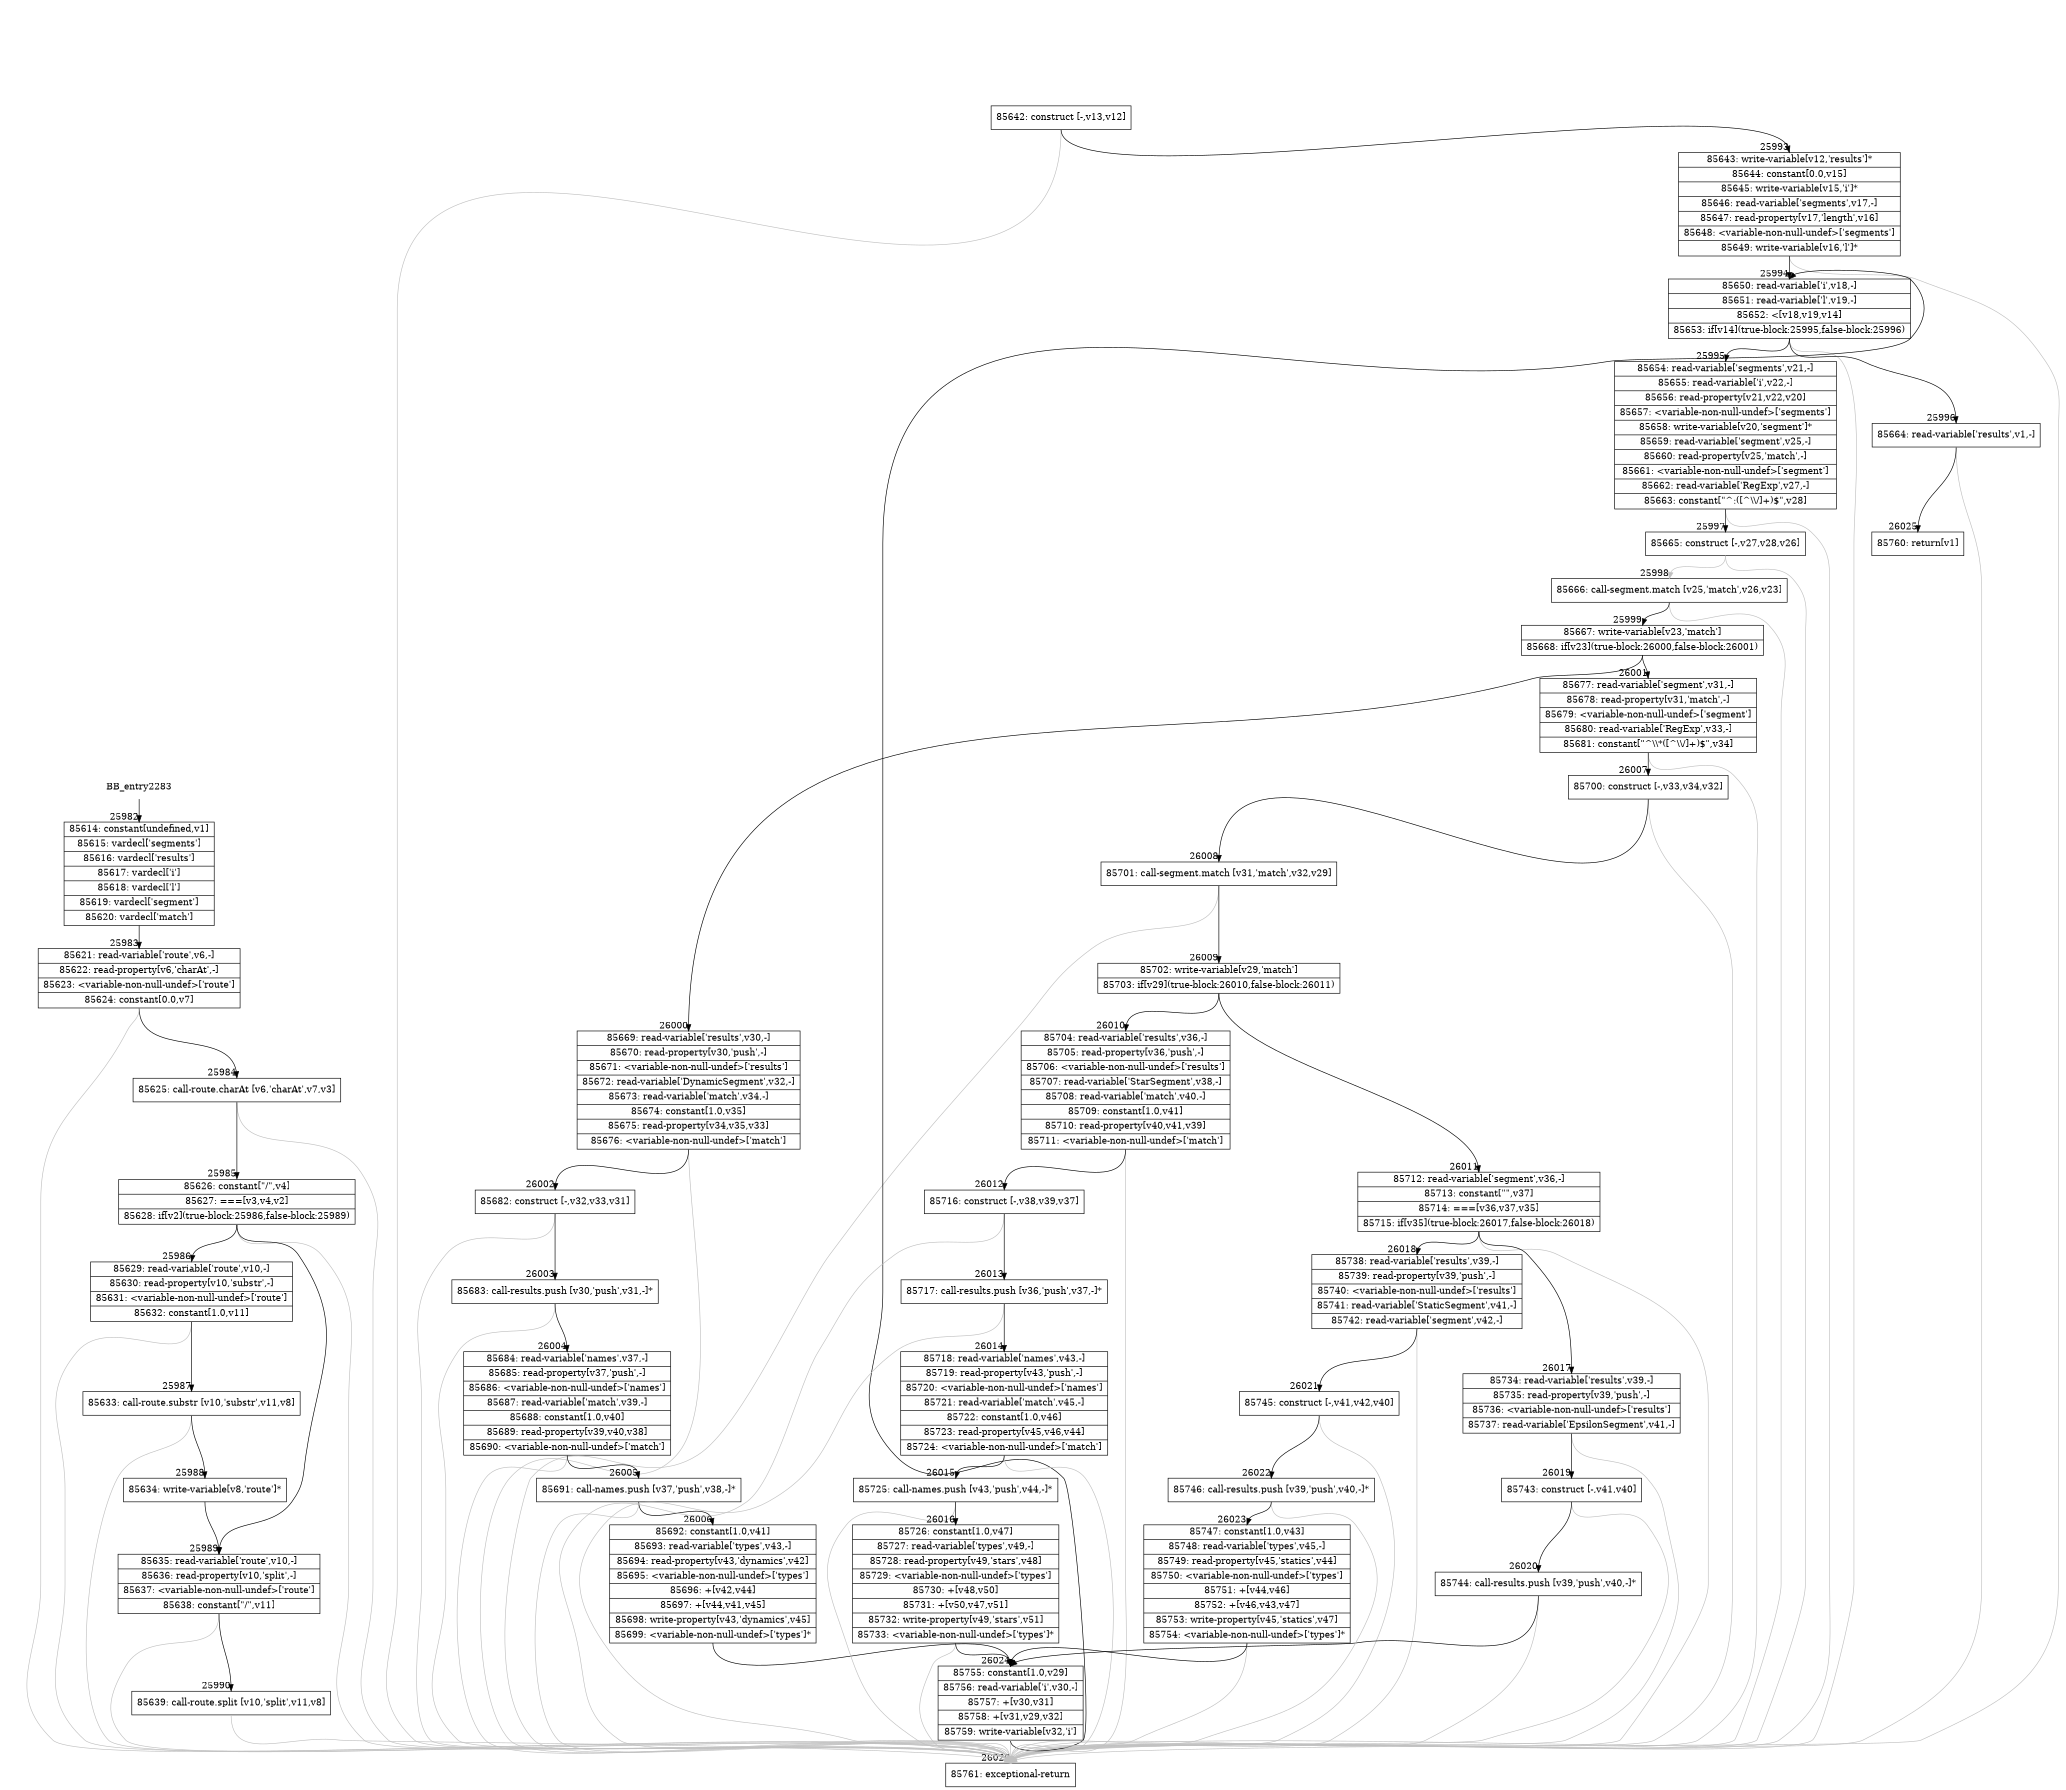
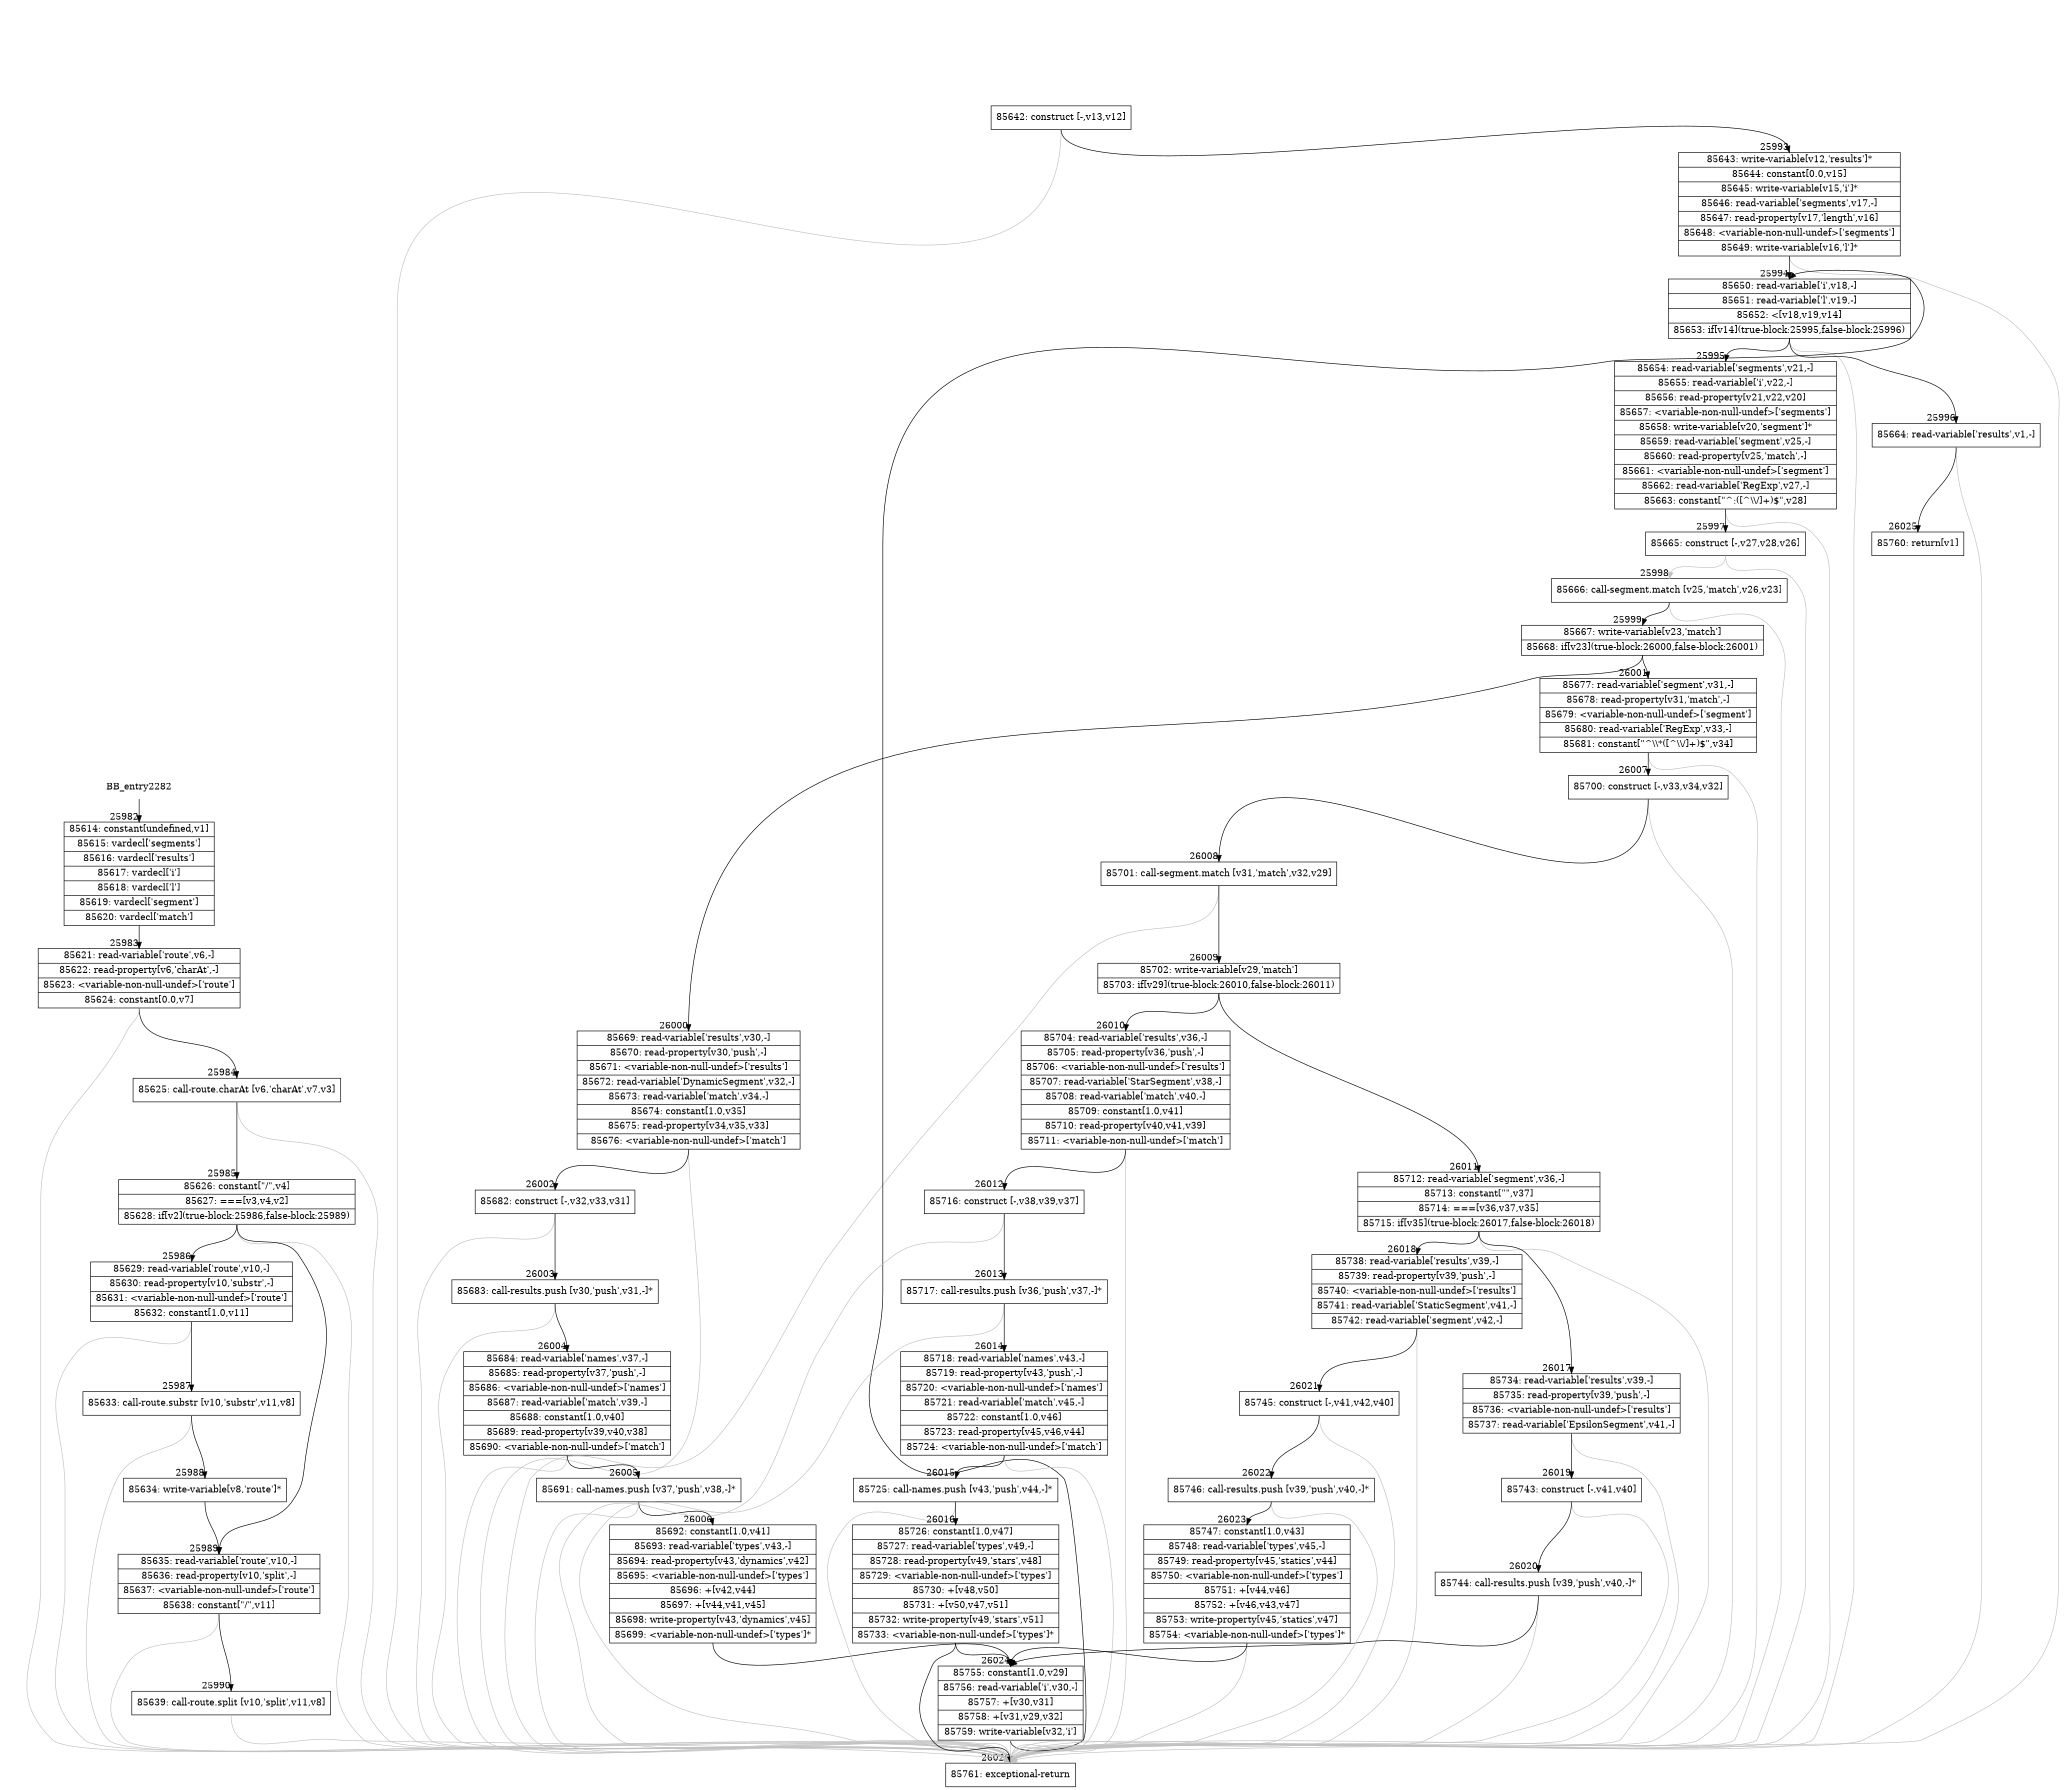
(139, 787) -> (139, 787)
(925, 1728) -> (925, 1728)
